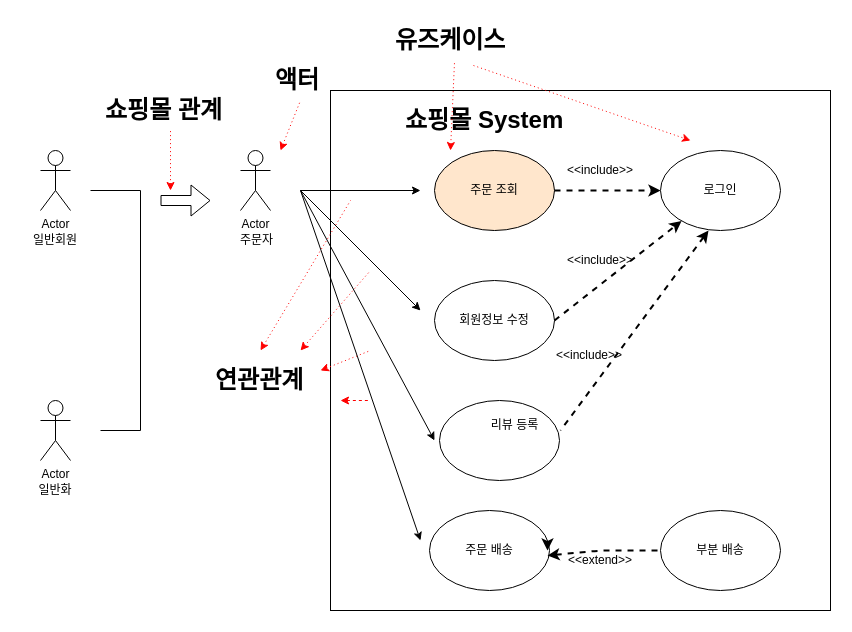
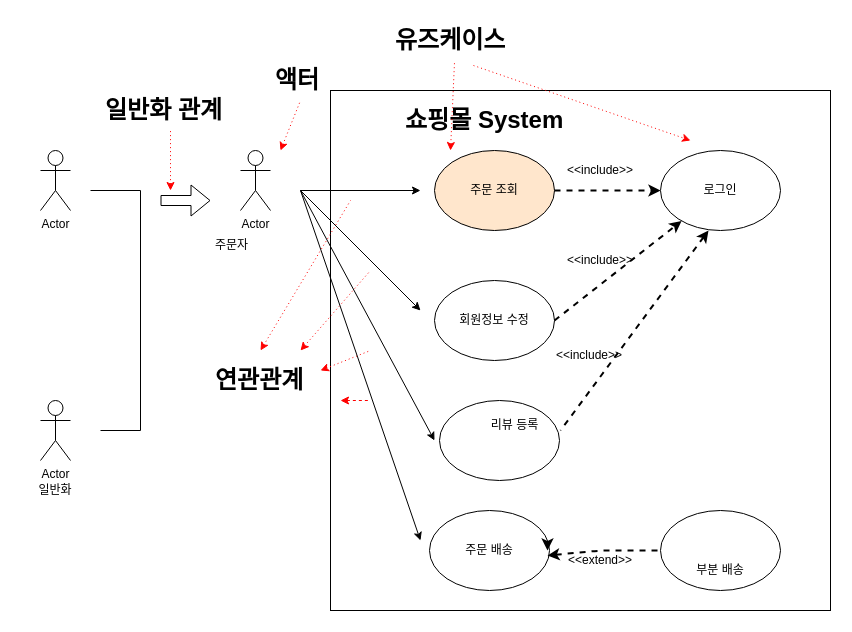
(137, 88) -> (137, 88)
(56, 241) -> none
(257, 241) -> (232, 246)
(721, 551) -> (721, 571)
